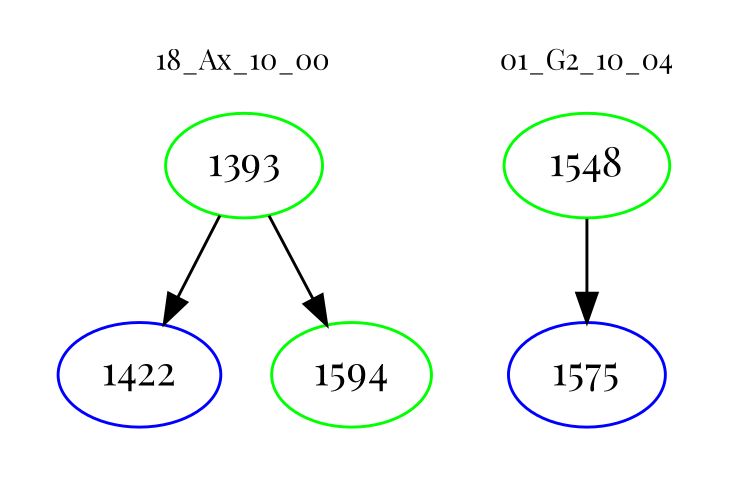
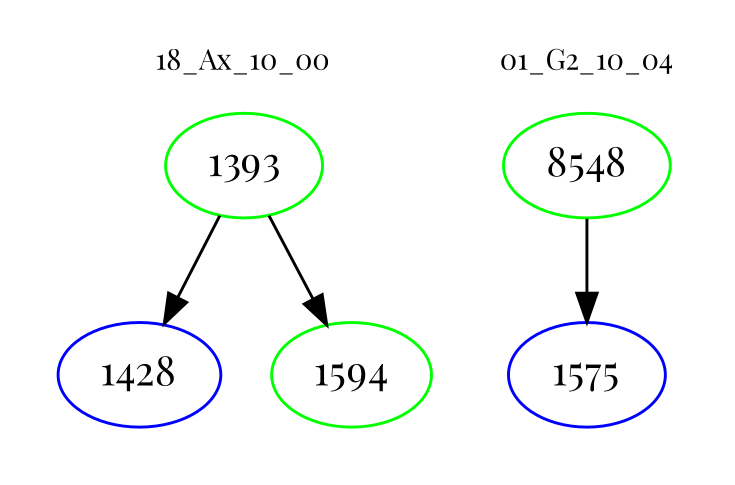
(587, 166) -> (587, 166)
(139, 375) -> (139, 375)
